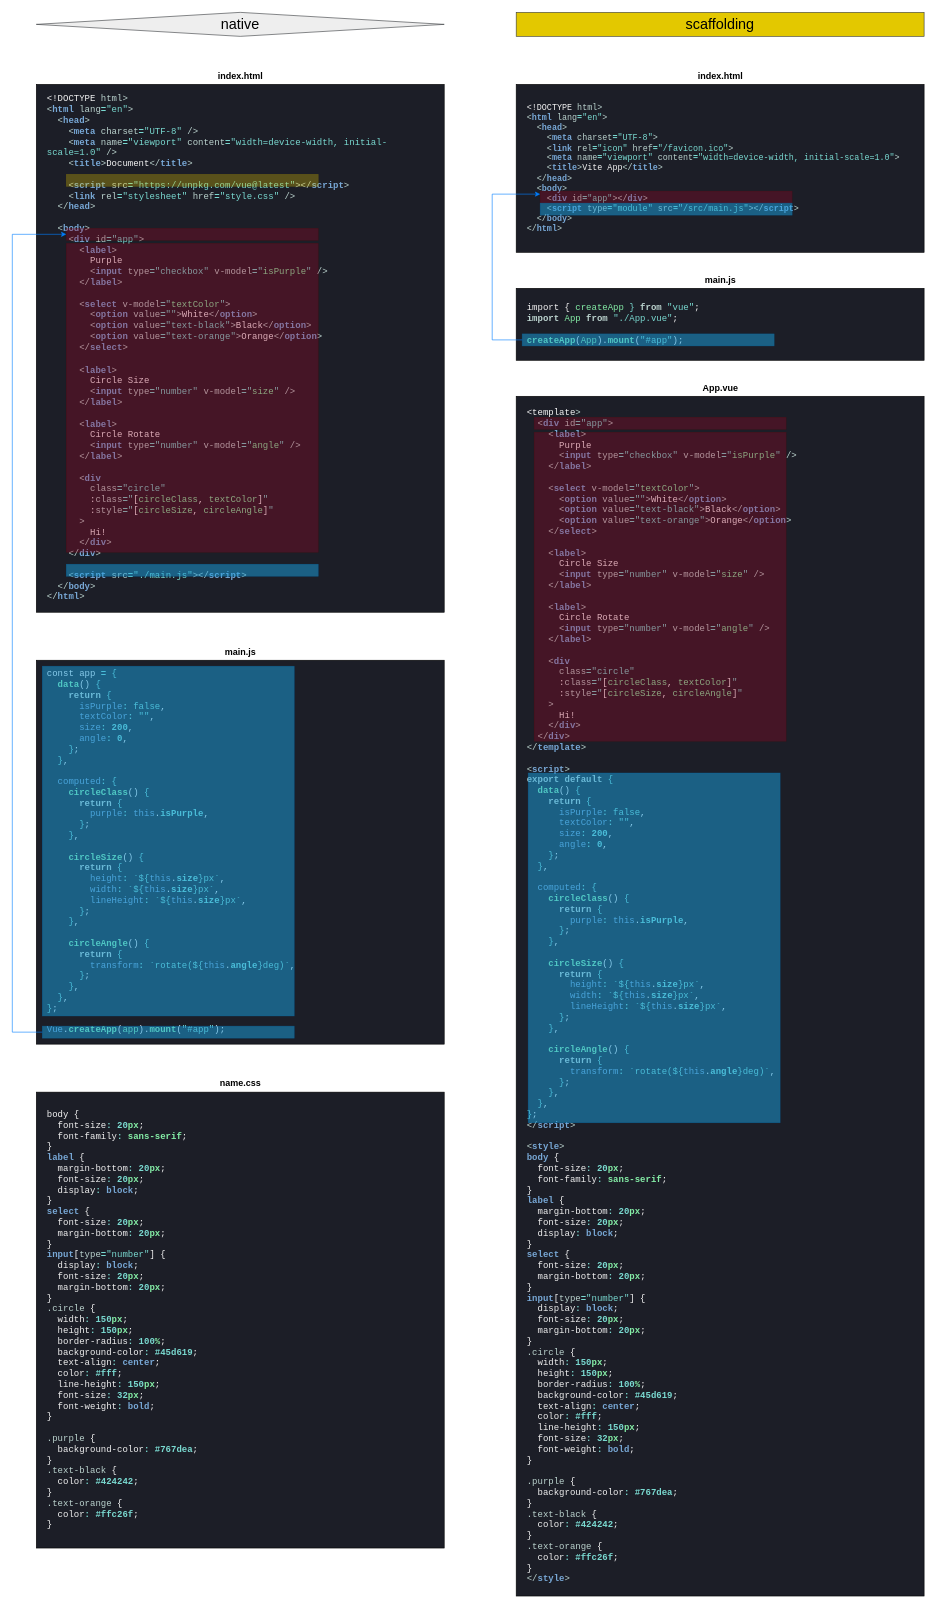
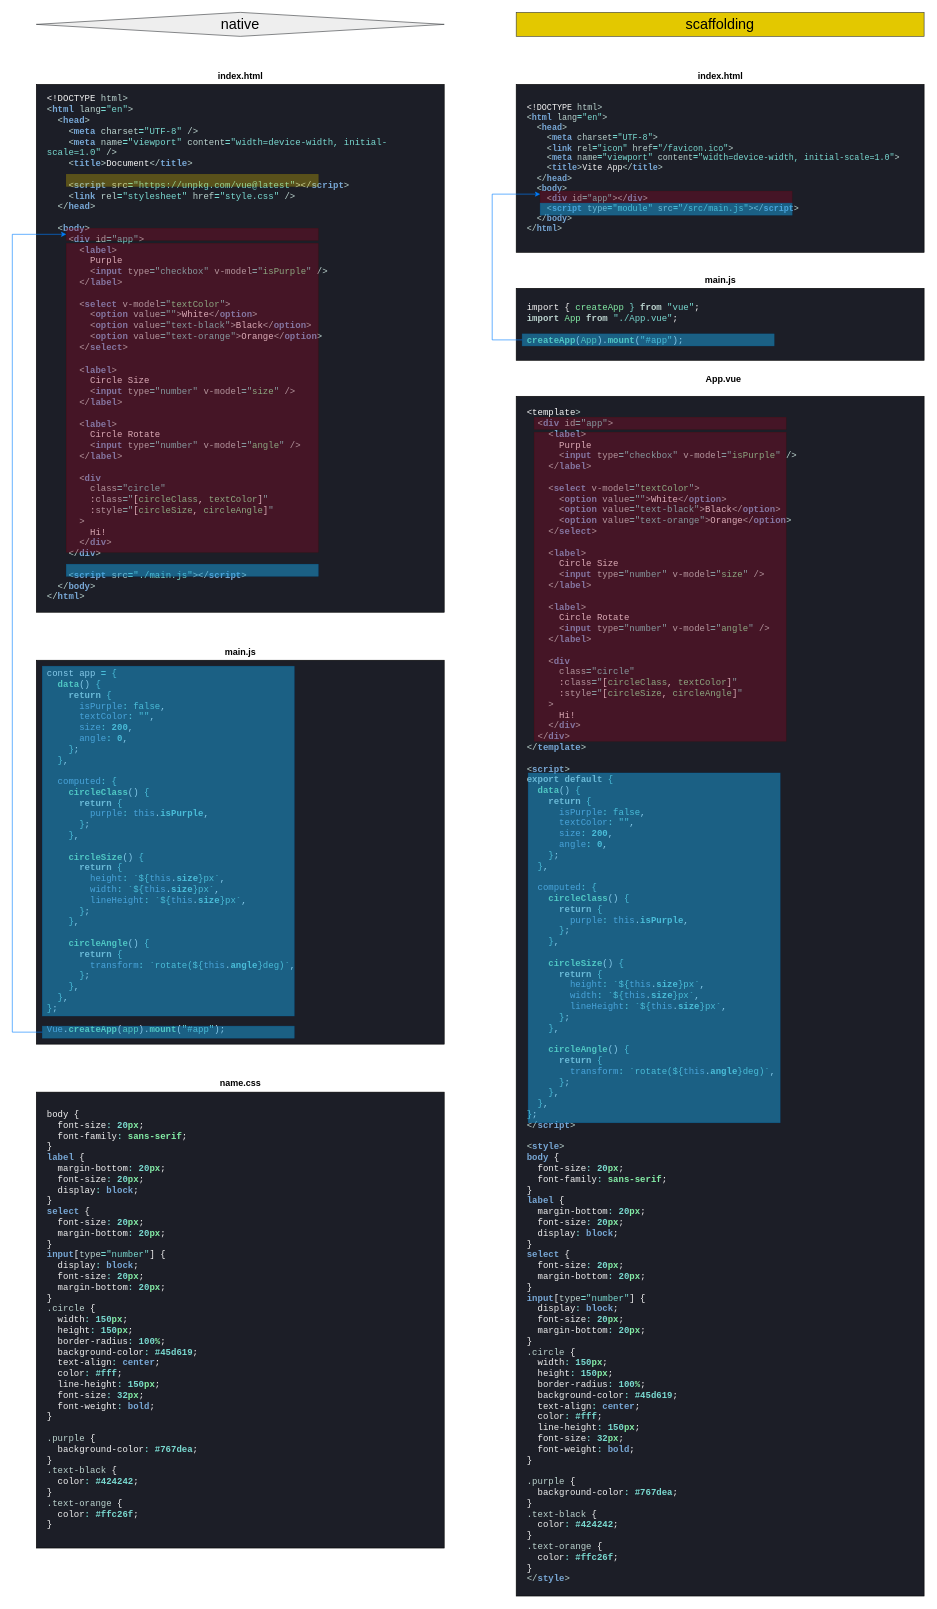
(720, 387) -> (723, 378)
